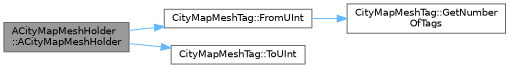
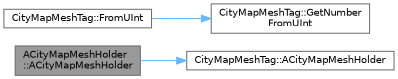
(426, 19) -> (290, 19)
(142, 29) -> none
(238, 55) -> (290, 61)
